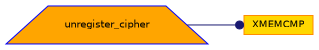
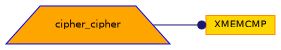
(107, 25) -> (88, 25)
